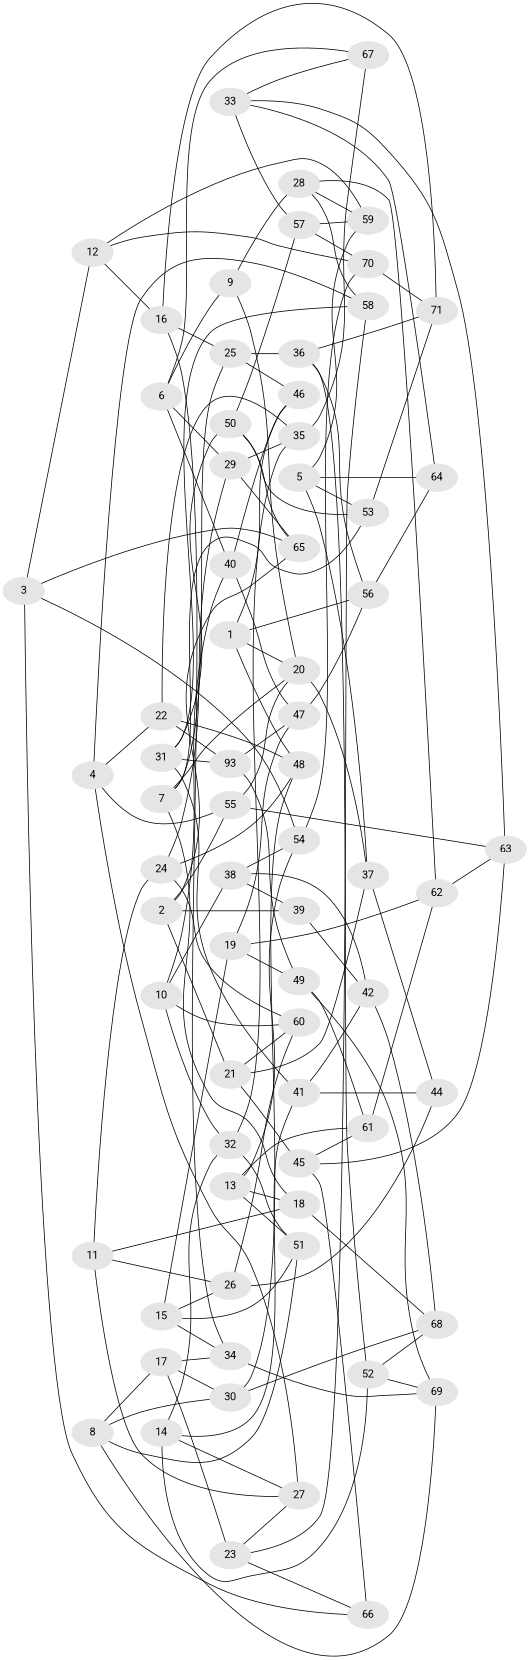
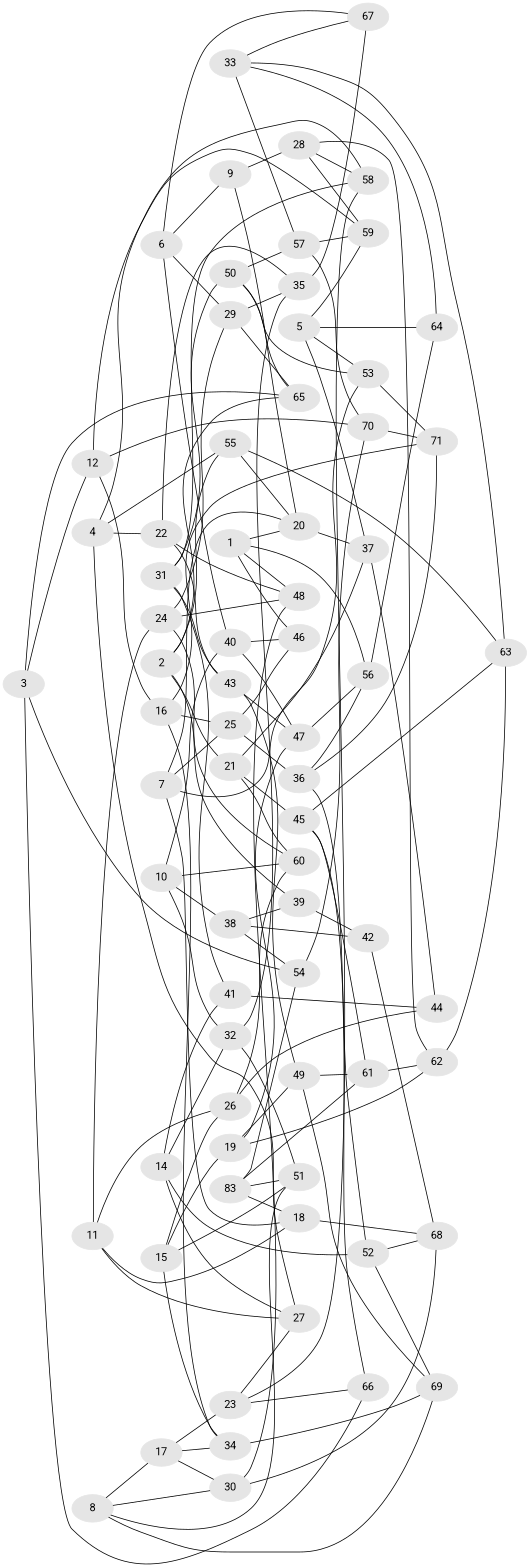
(230, 764) -> (230, 684)
(334, 1048) -> none
(230, 1186) -> (230, 1189)
